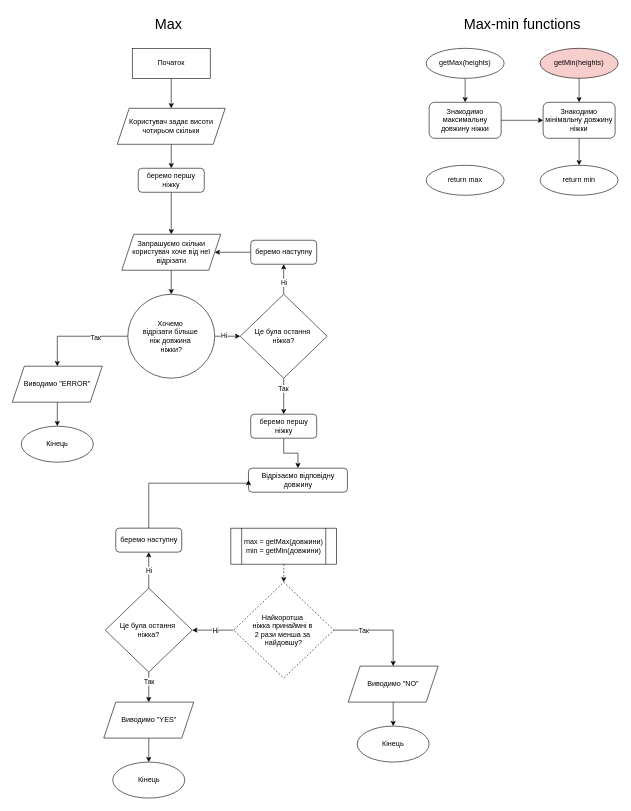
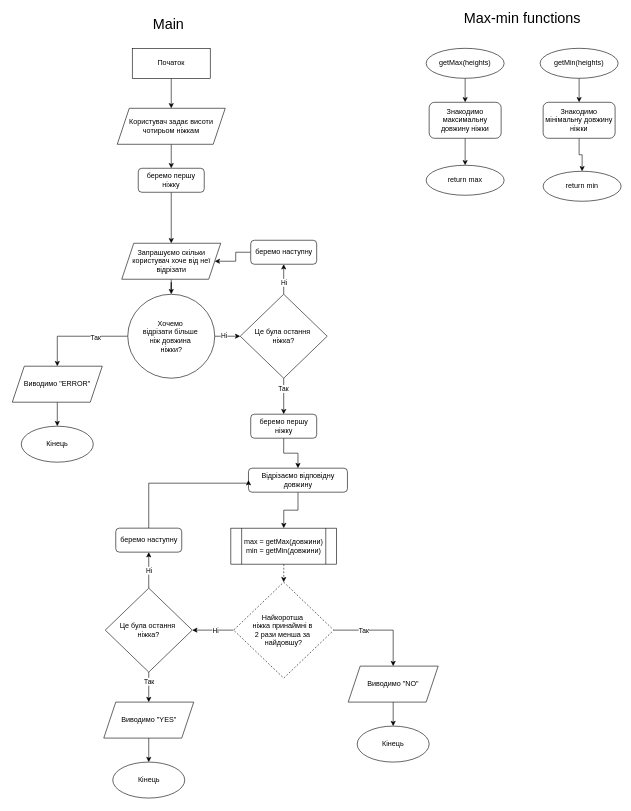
(169, 24) -> (169, 24)
(522, 24) -> (522, 18)
(579, 63) -> (579, 63)
(537, 120) -> (465, 159)
(171, 126) -> (171, 126)
(579, 180) -> (582, 186)
(171, 252) -> (171, 261)
none -> (284, 522)
